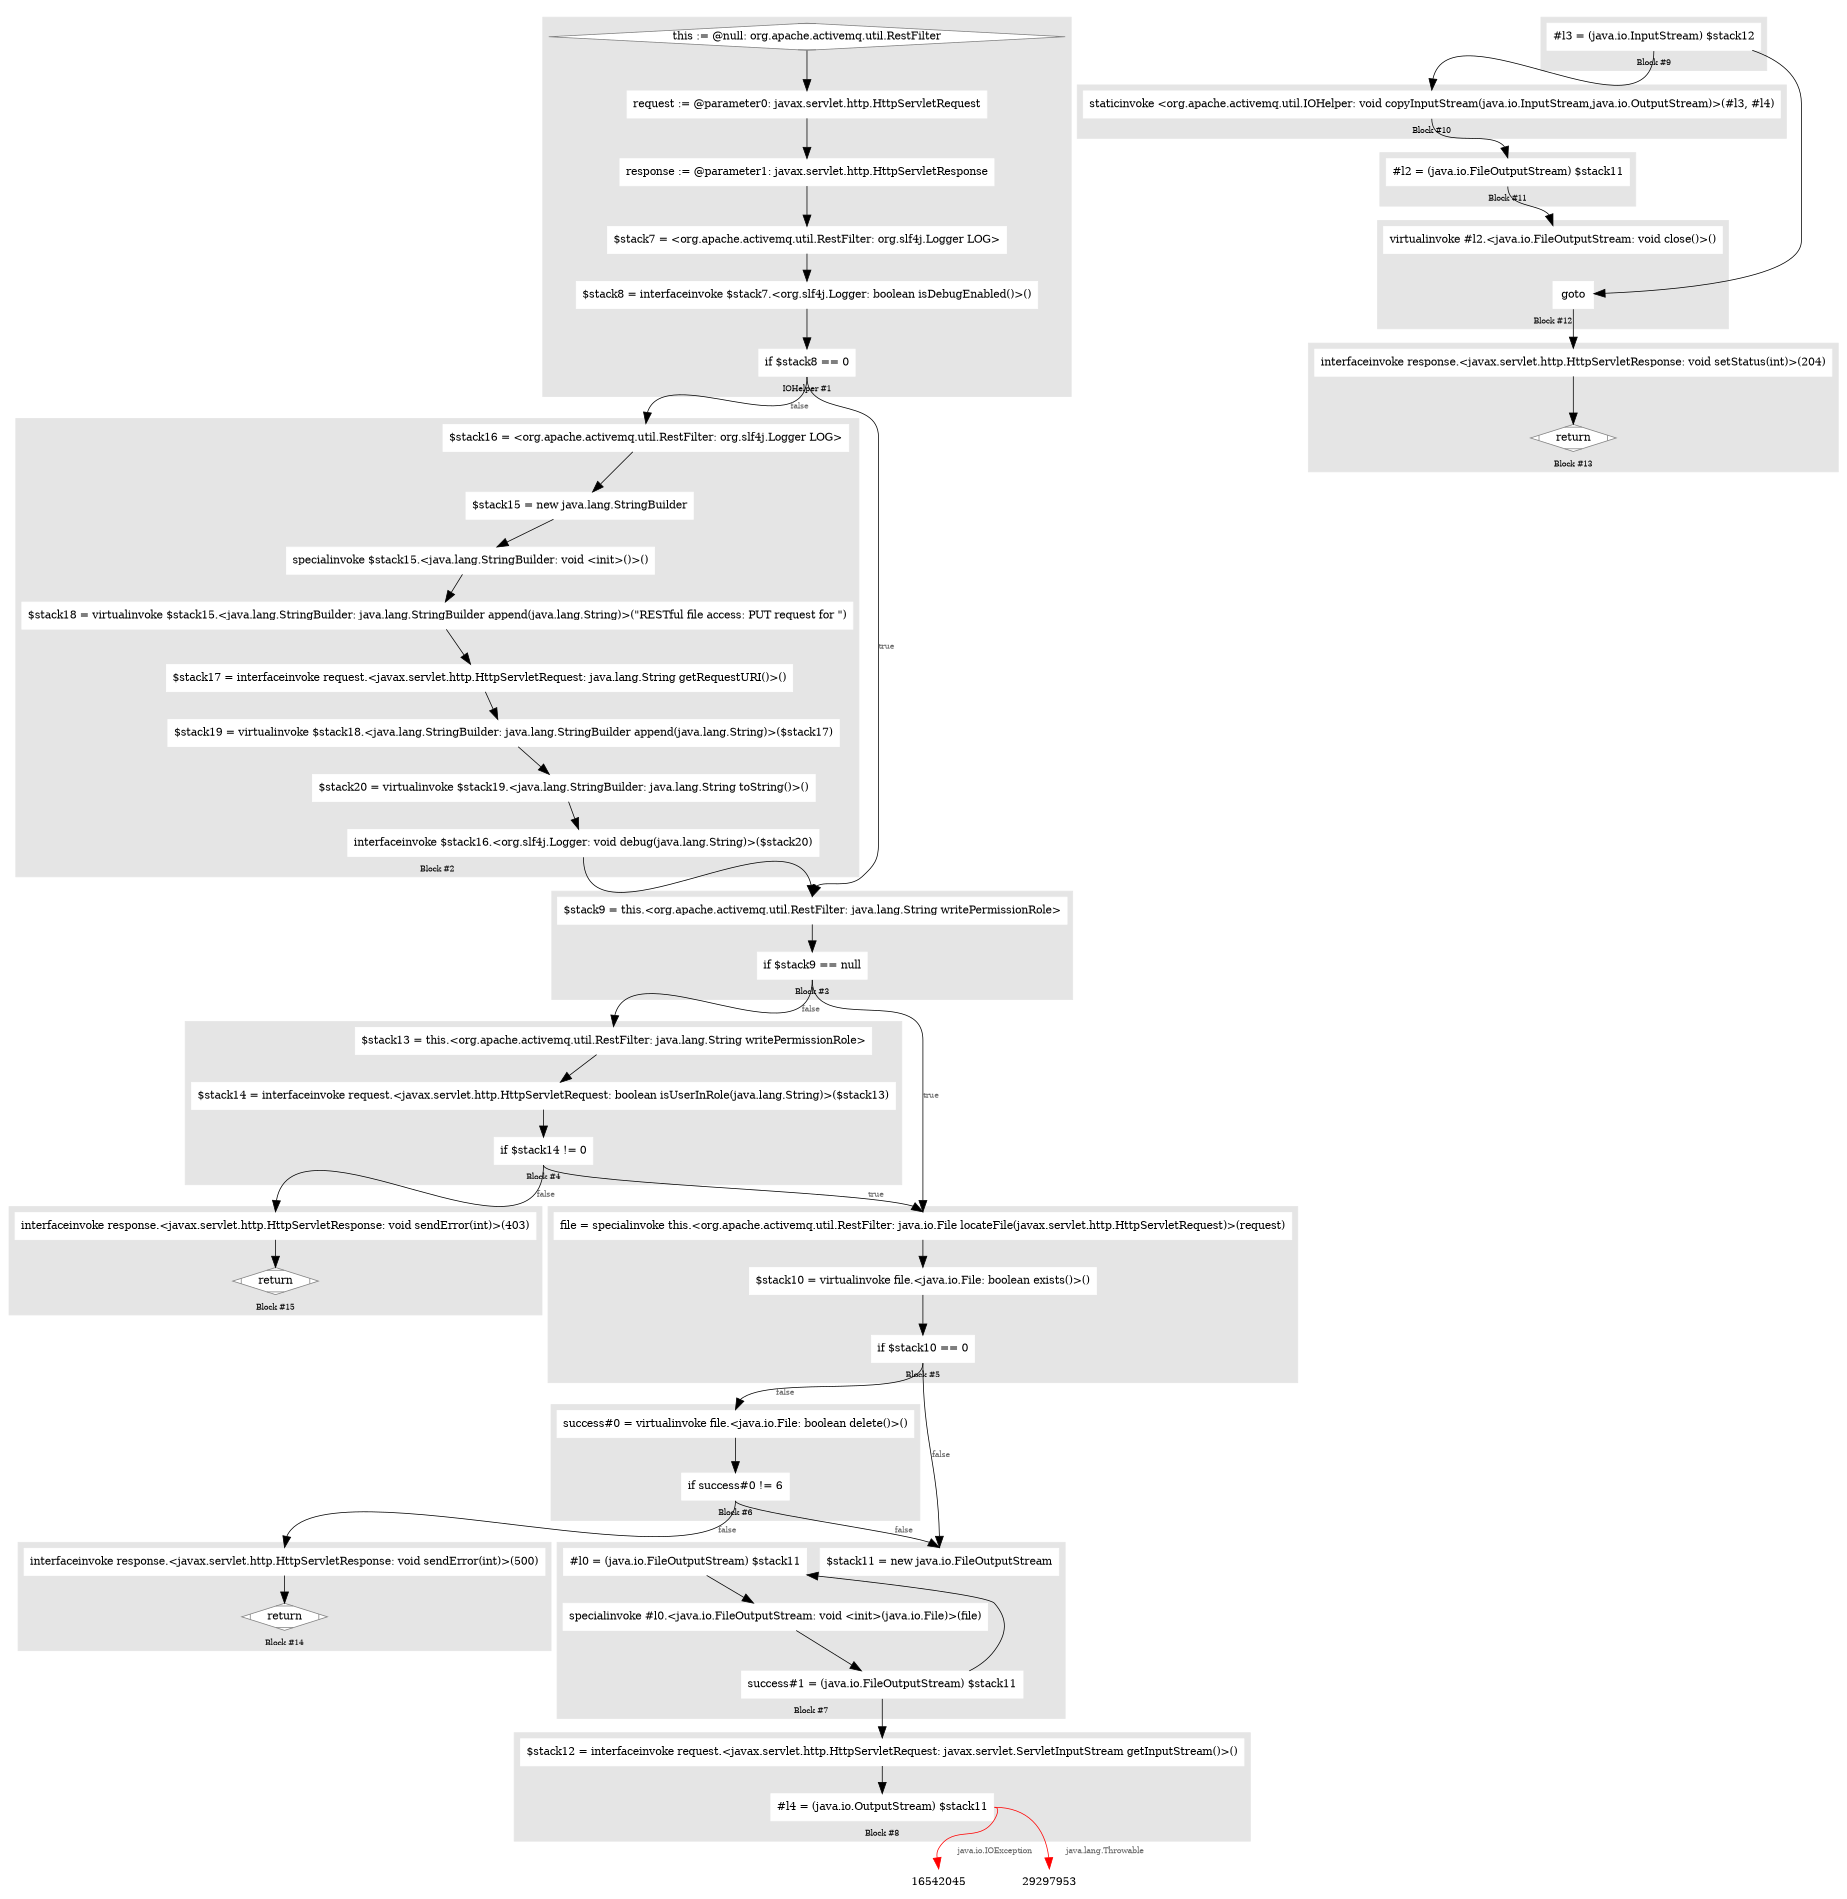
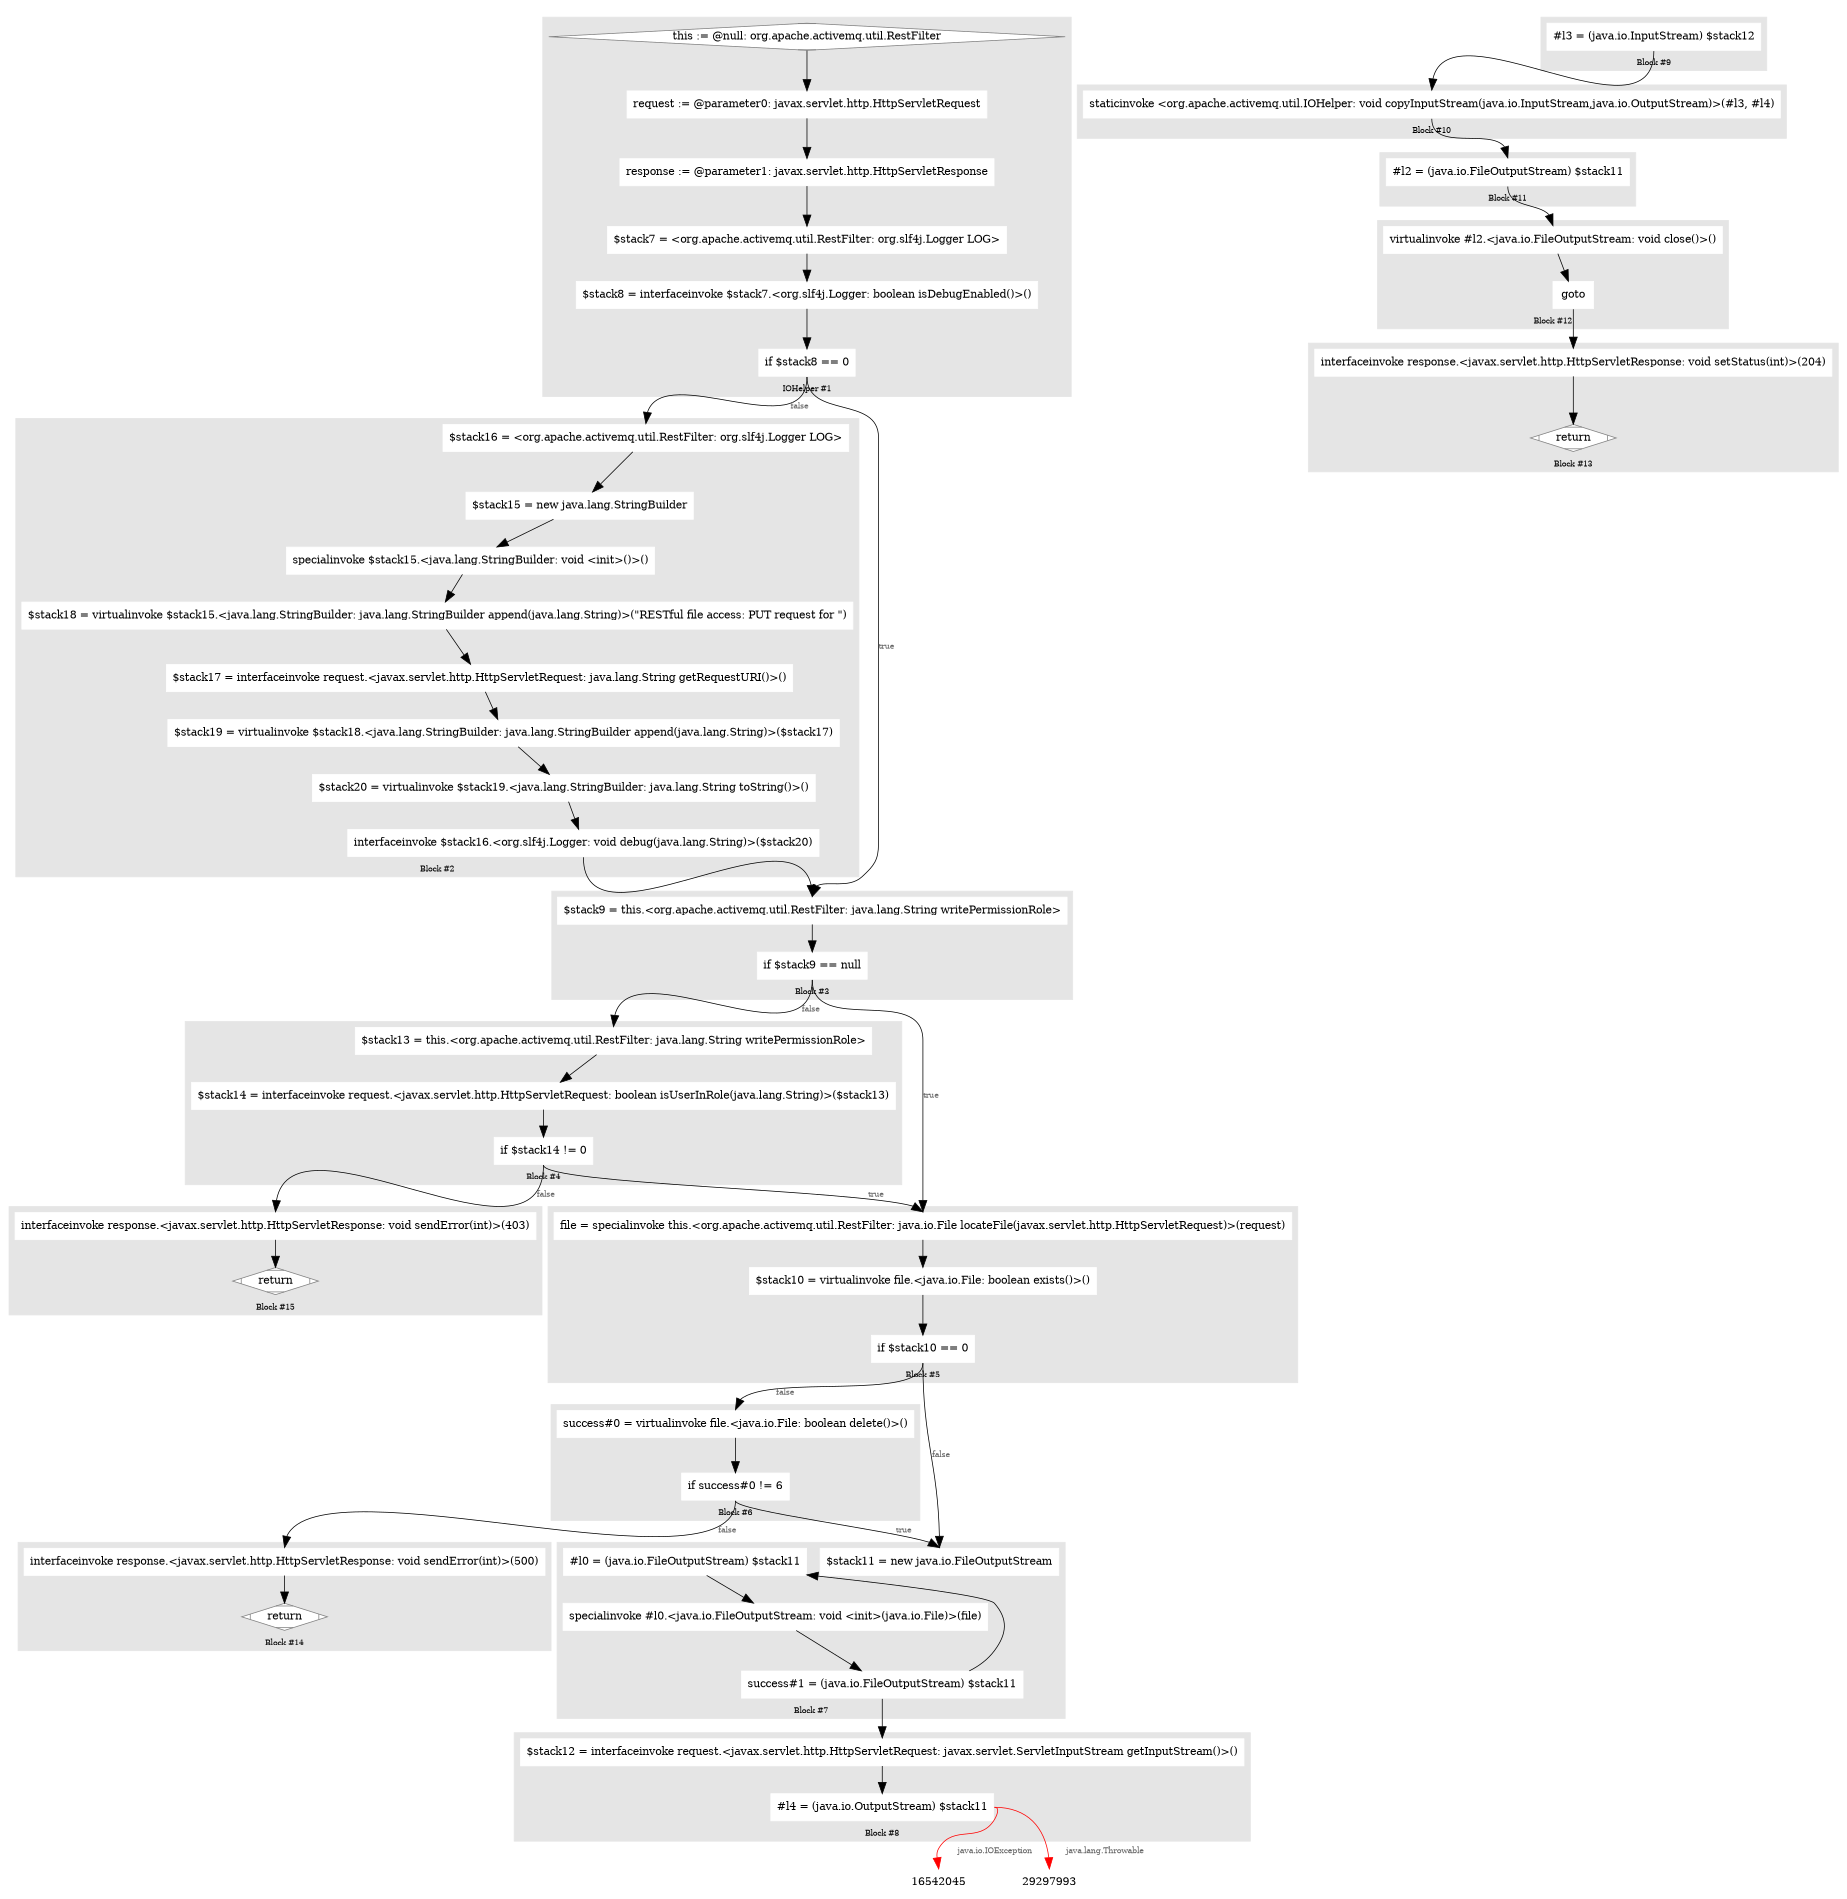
(1801, 239) -> (1561, 262)
(904, 1531) -> (904, 1531)
(1049, 1883) -> (1049, 1883)
